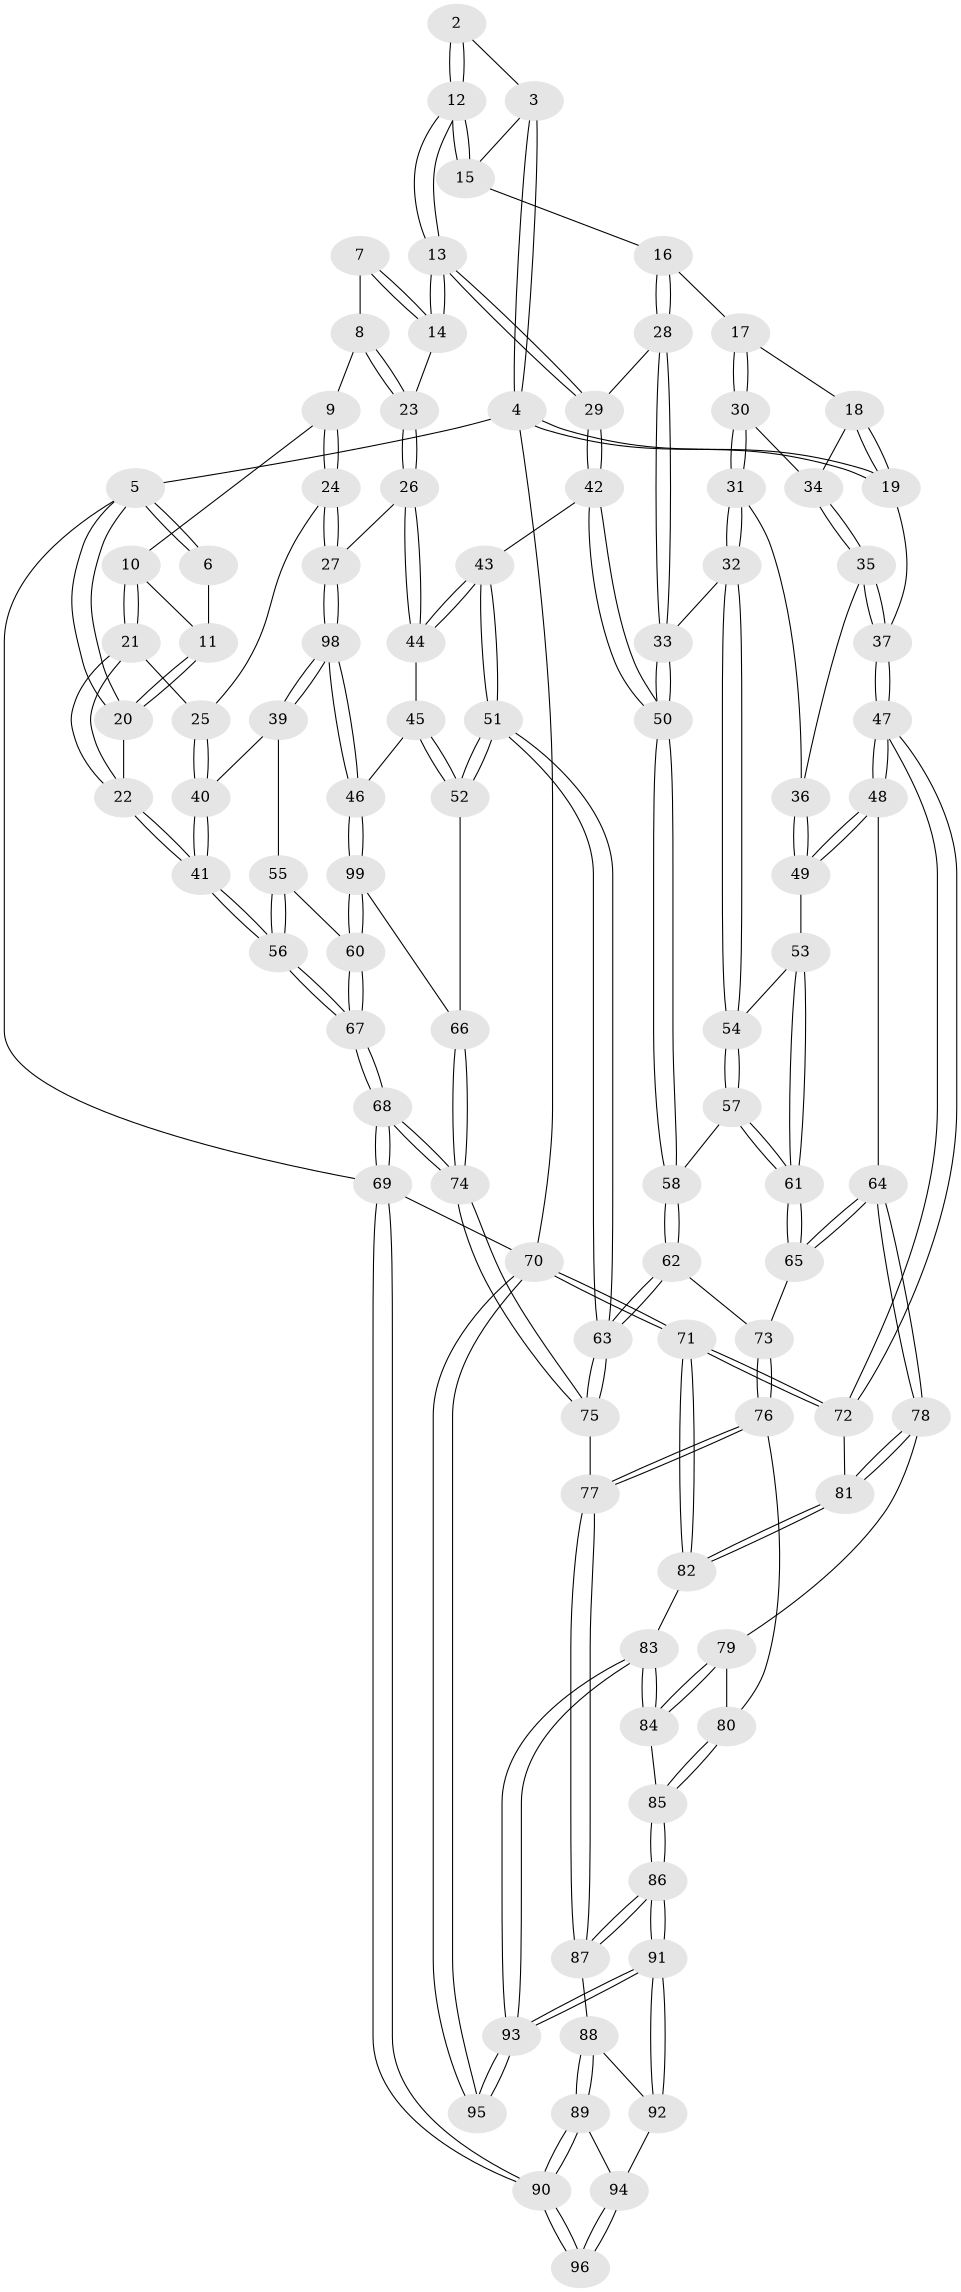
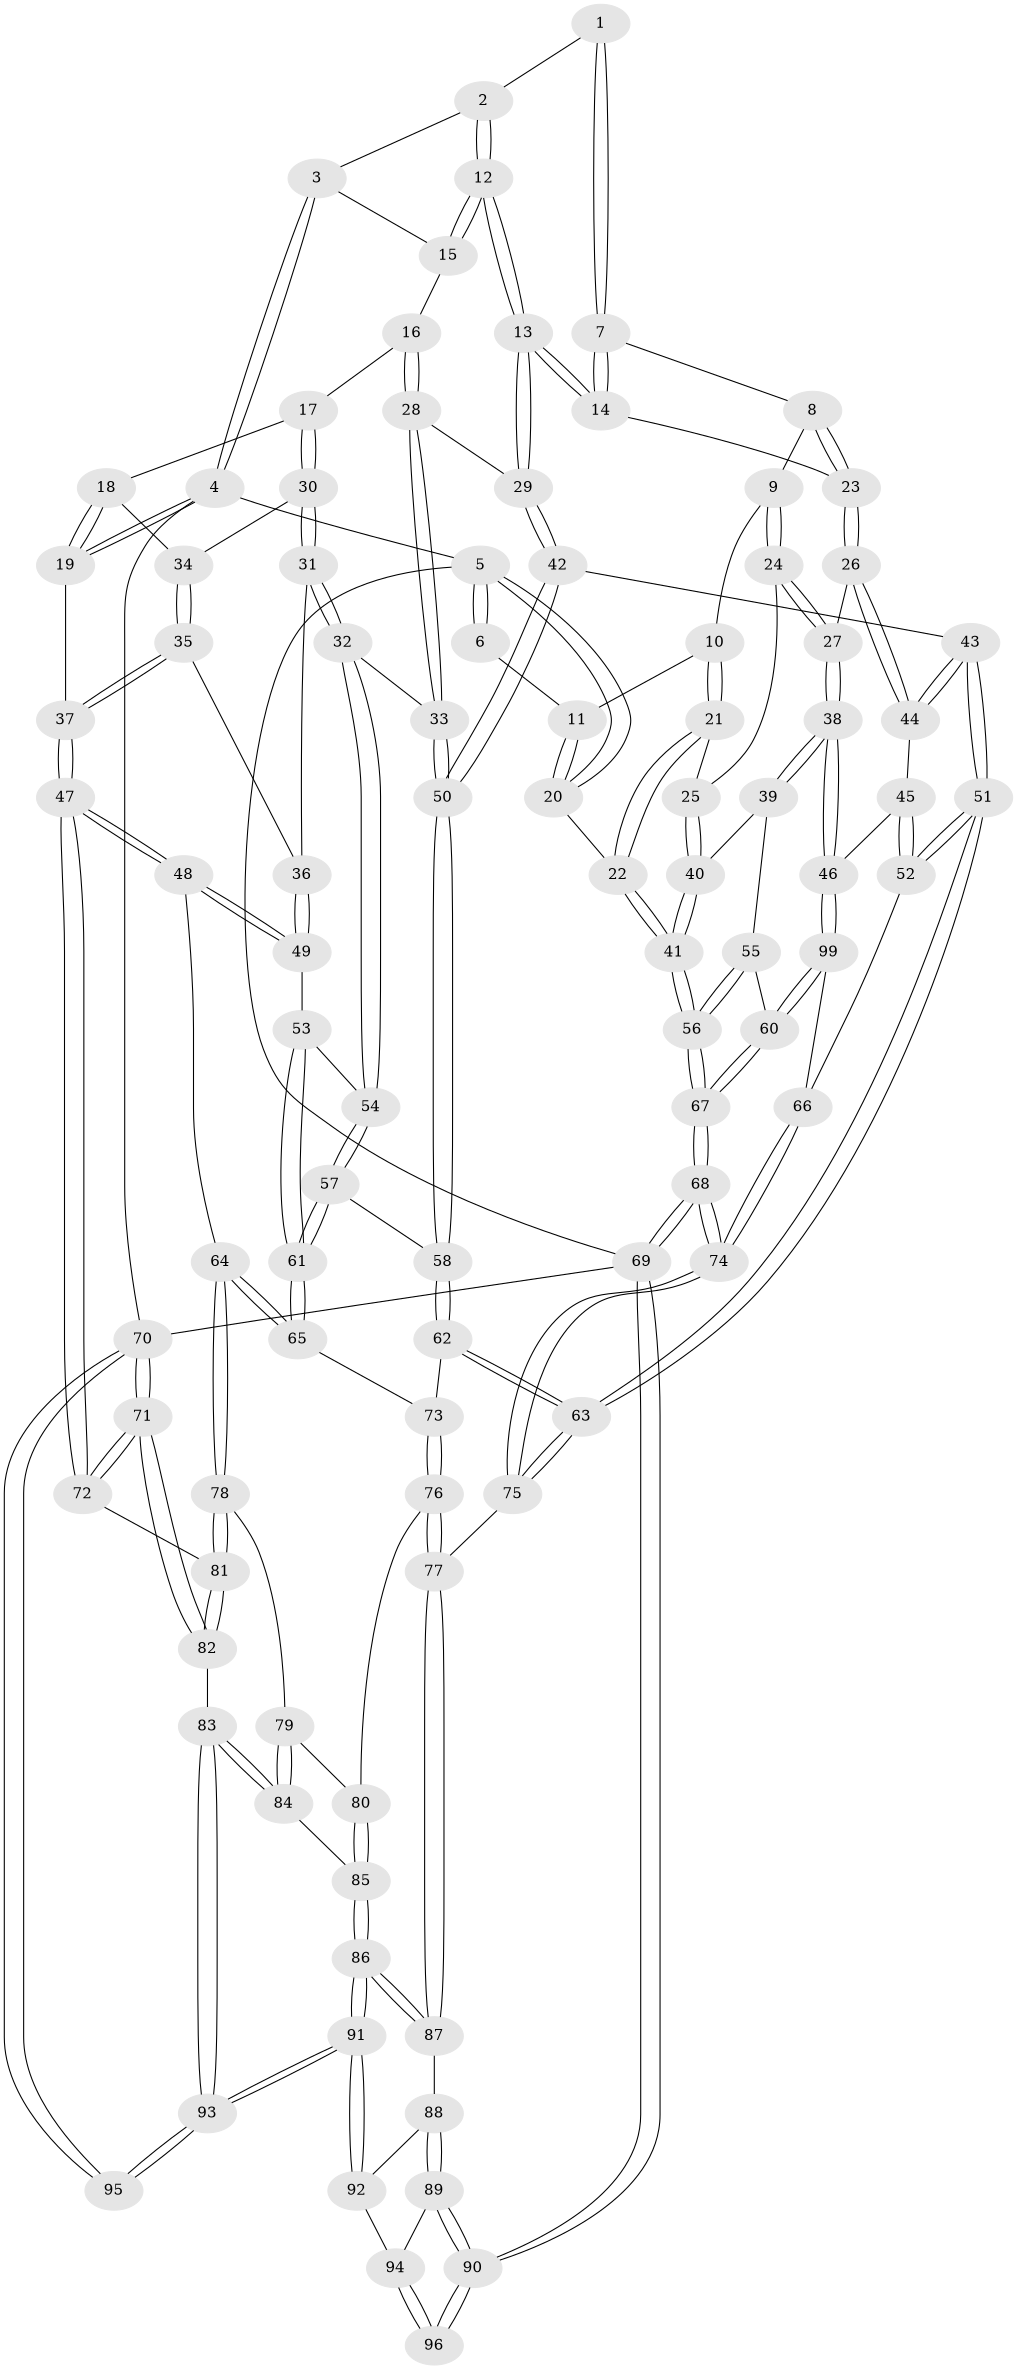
none -> (601, 24)
(331, 643) -> (833, 720)
